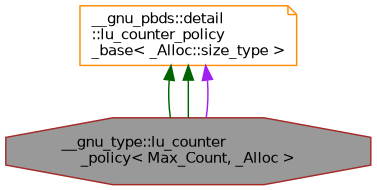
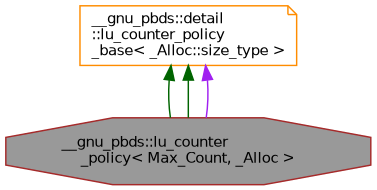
(188, 151) -> (188, 151)
